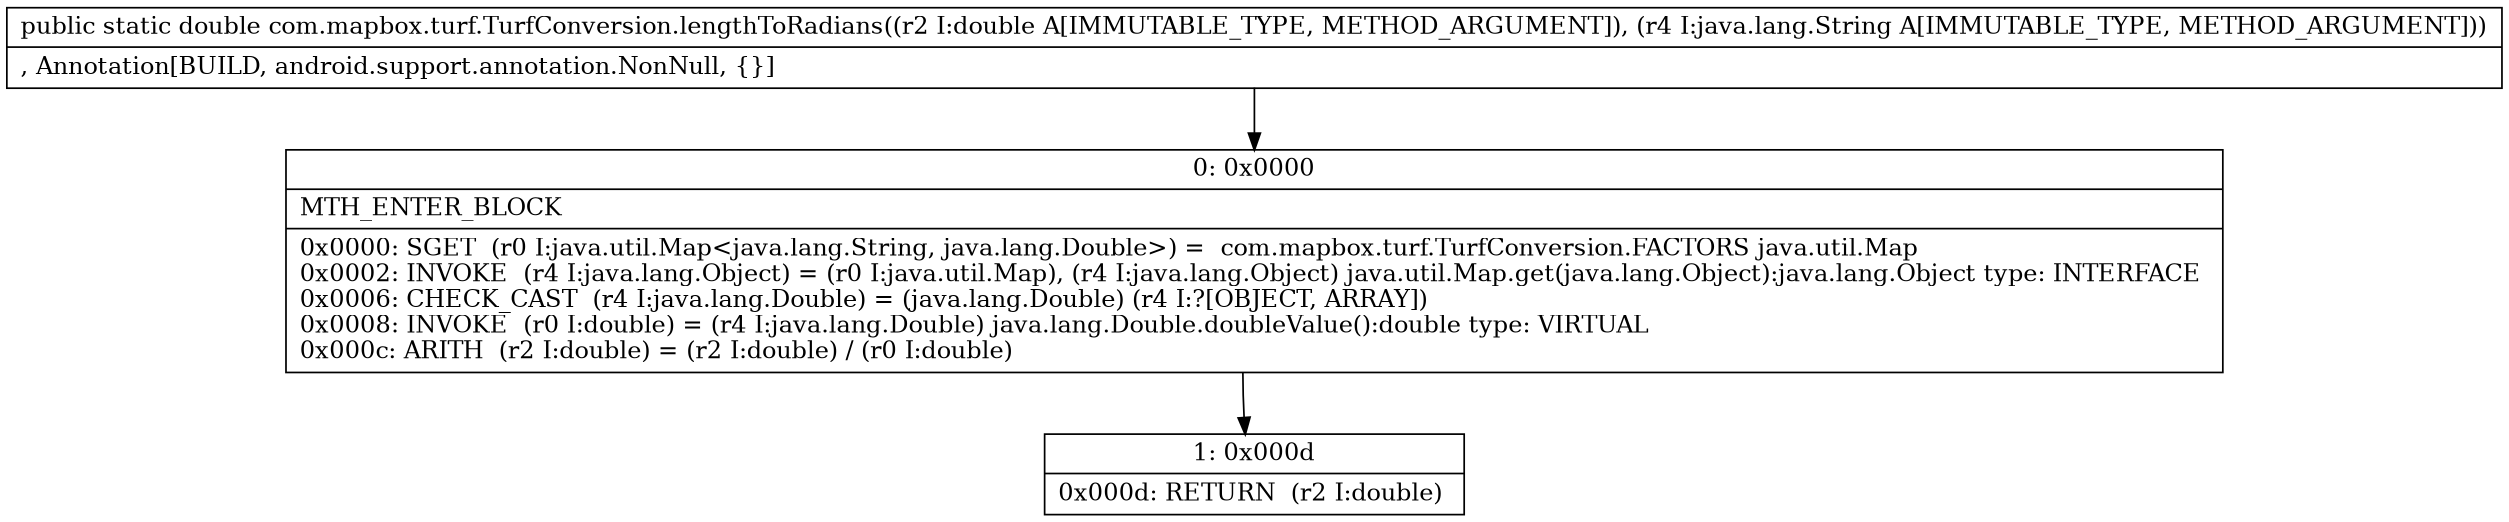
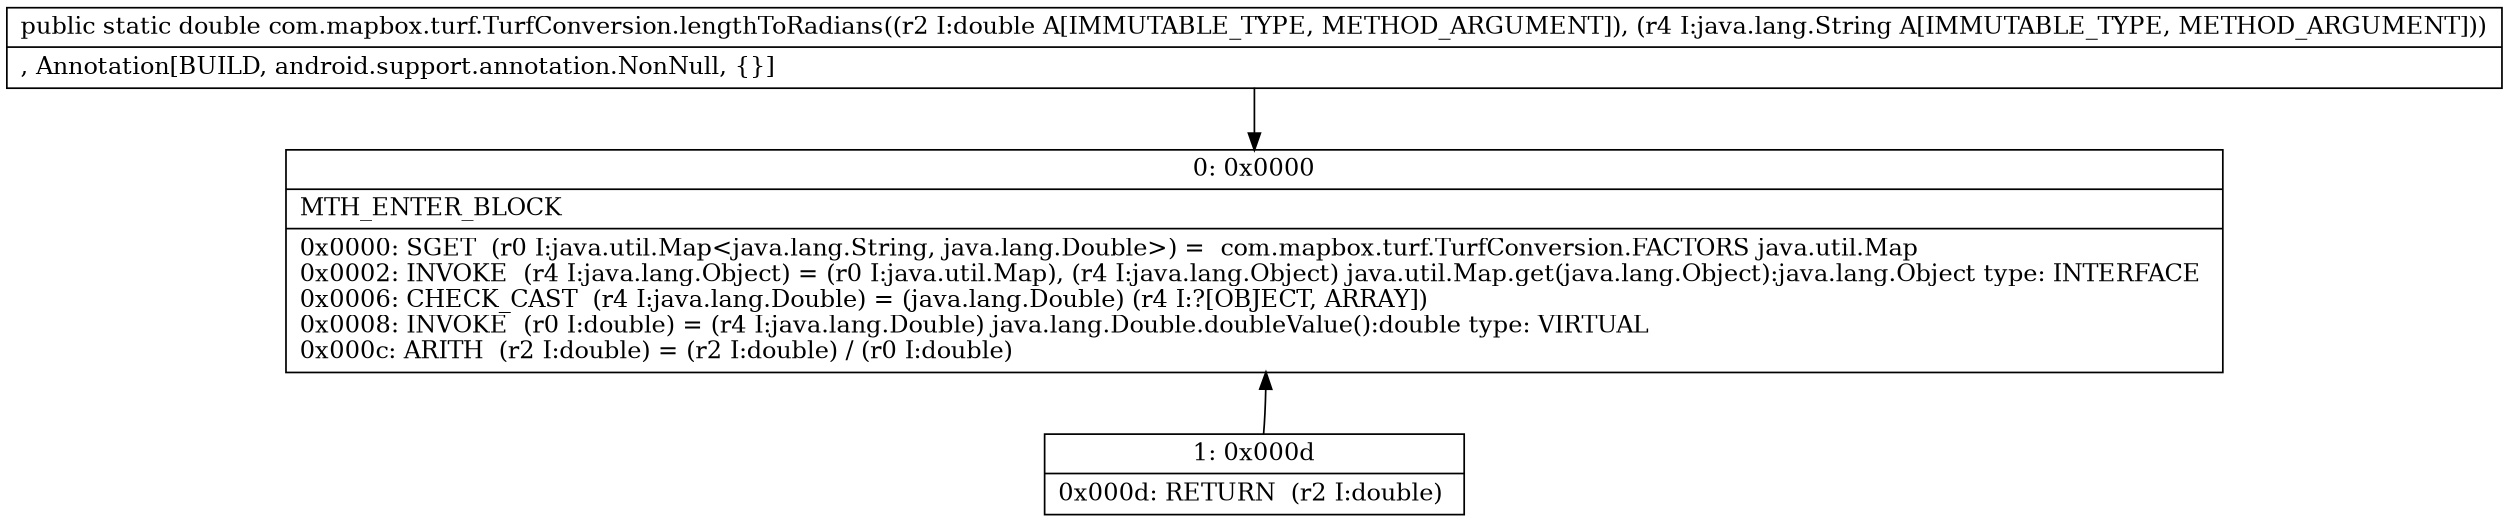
(1243, 395) -> (1265, 412)
